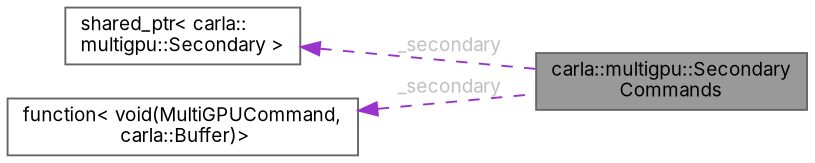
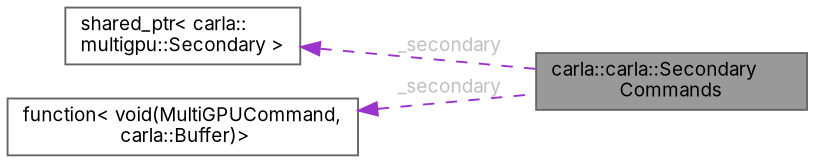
(672, 81) -> (672, 81)
